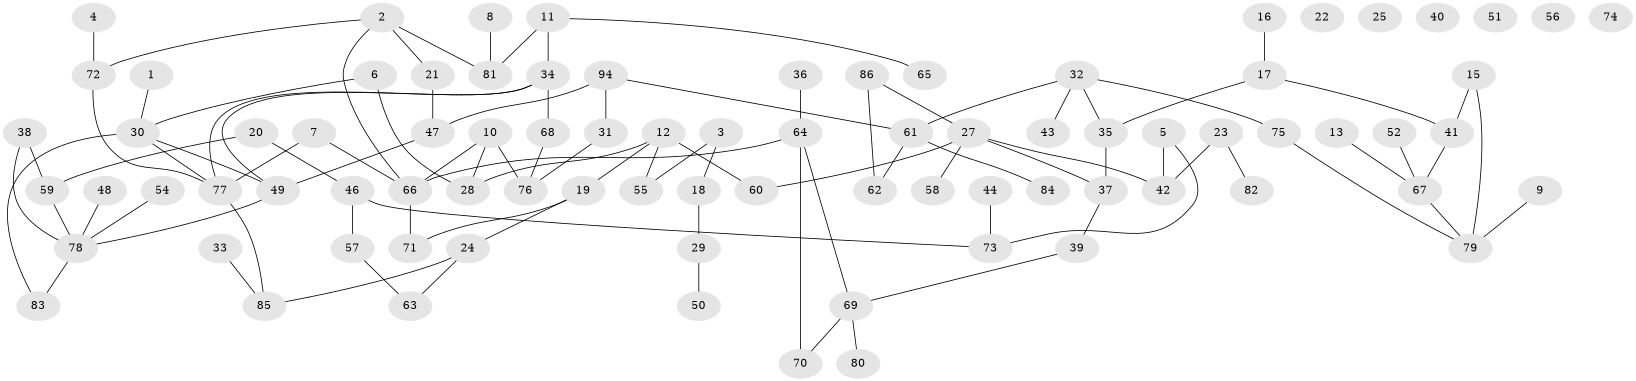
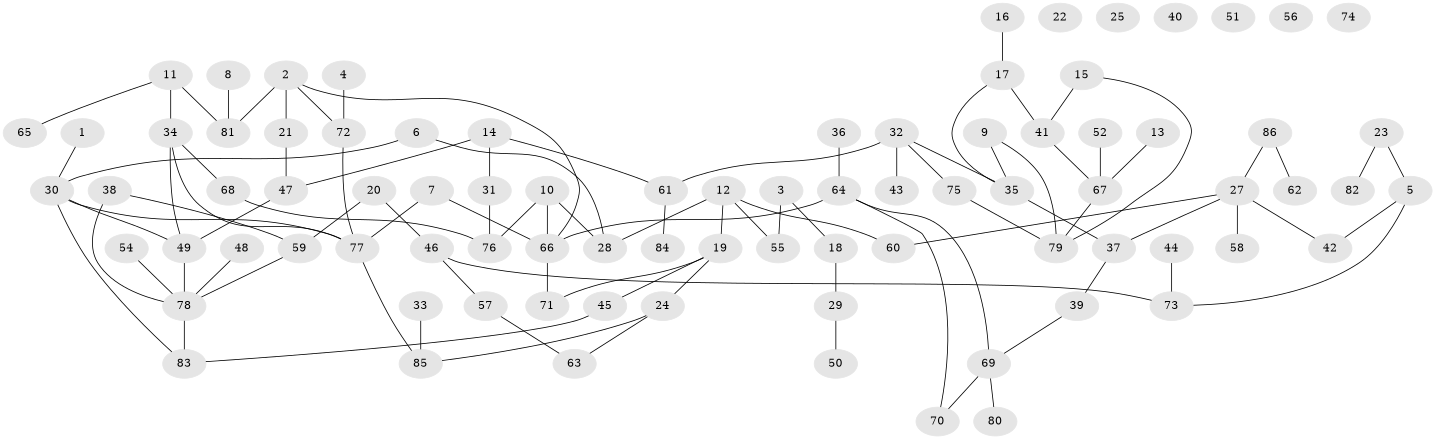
(606, 75) -> (490, 133)
(1193, 161) -> (1396, 162)
none -> (998, 162)
(889, 168) -> none
none -> (605, 306)
